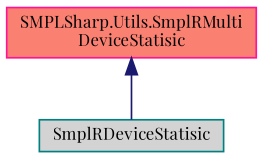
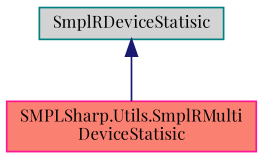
(131, 97) -> (131, 79)
